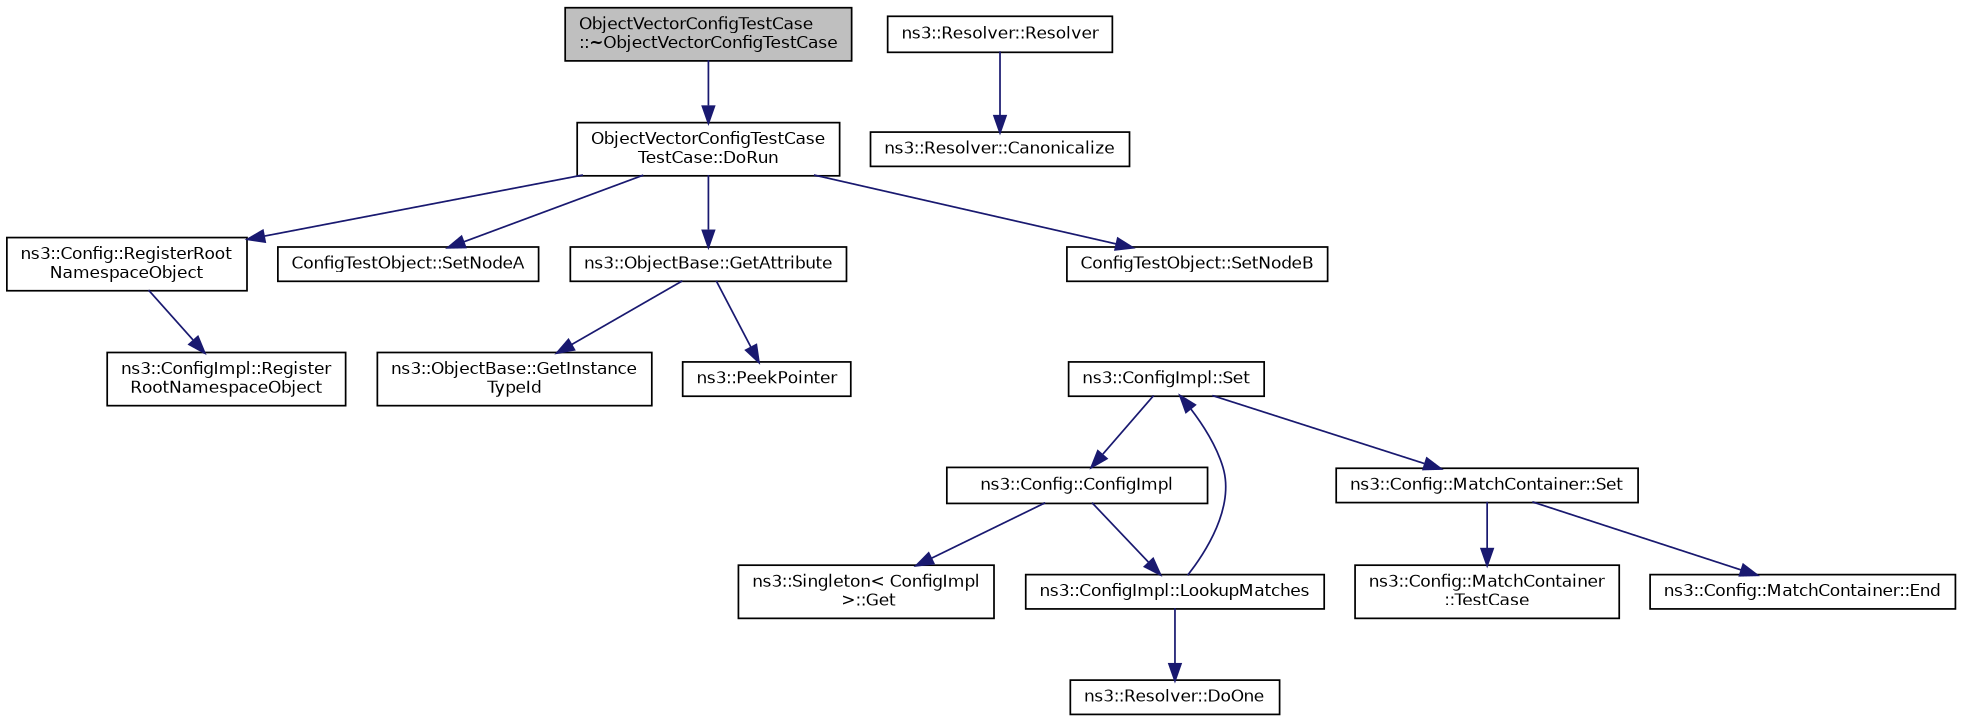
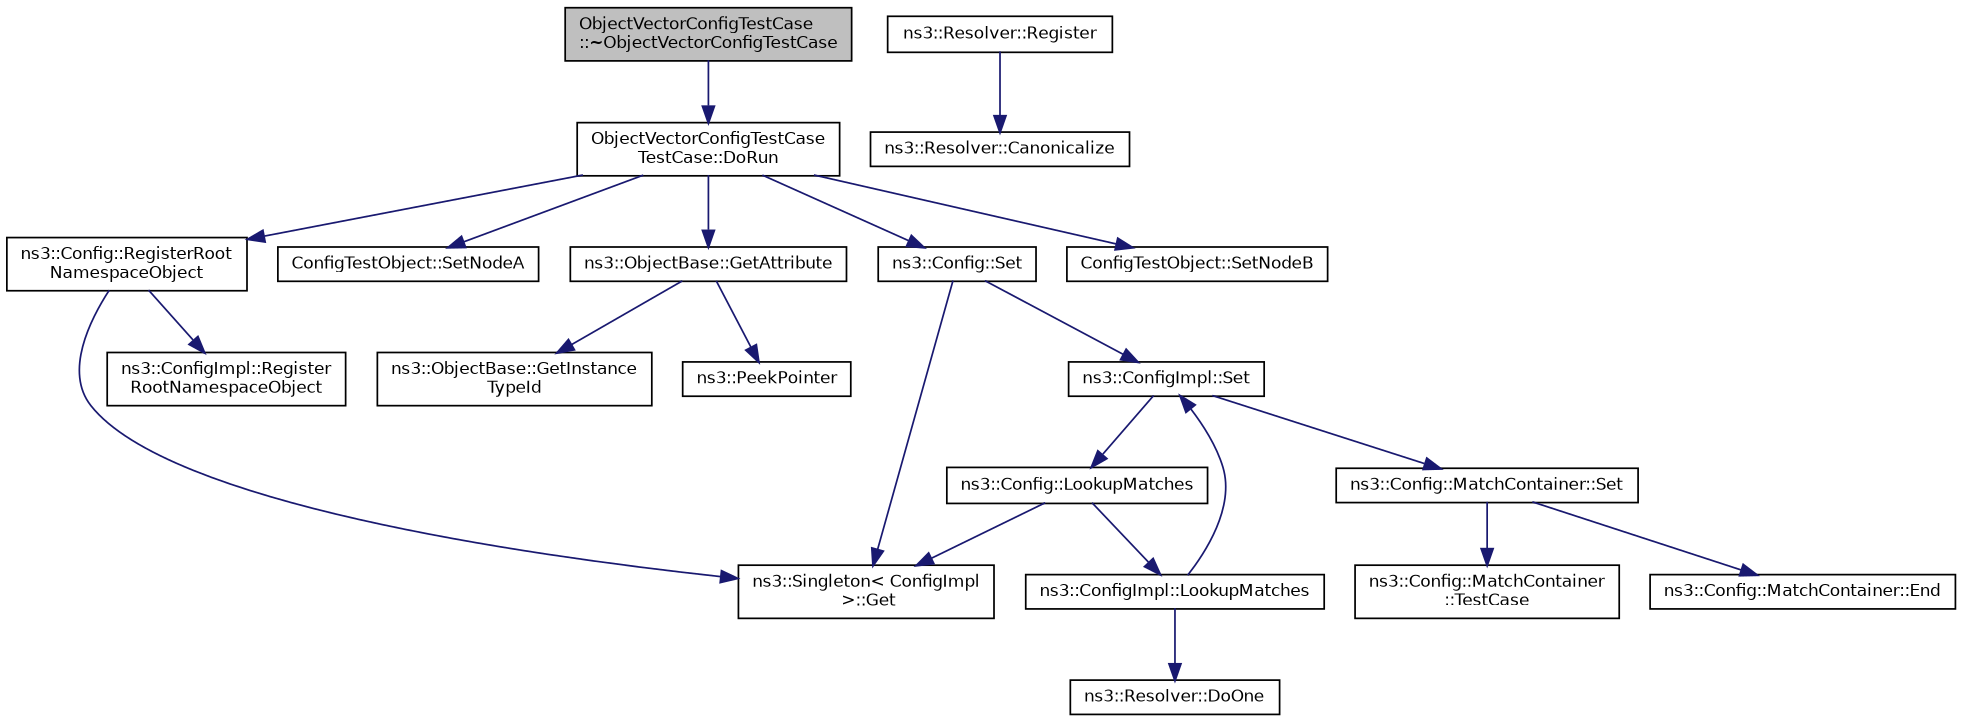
(1000, 34) -> (1000, 34)
none -> (957, 264)
(1077, 485) -> (1077, 485)
none -> (333, 513)
